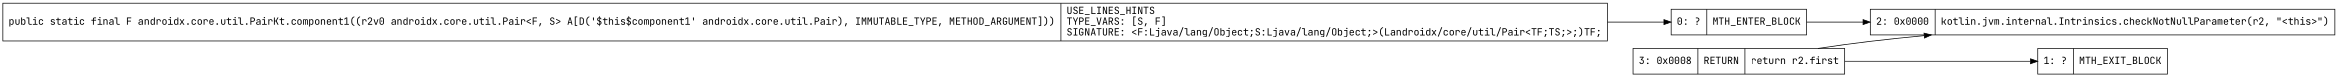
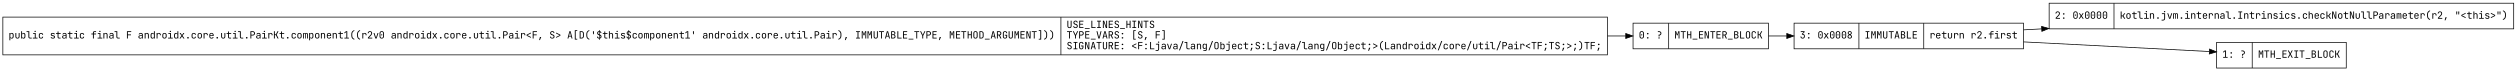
(1835, 22) -> (1778, 36)
(1721, 61) -> (1891, 36)
